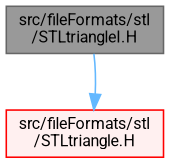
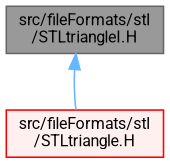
(95, 74) -> (74, 90)
